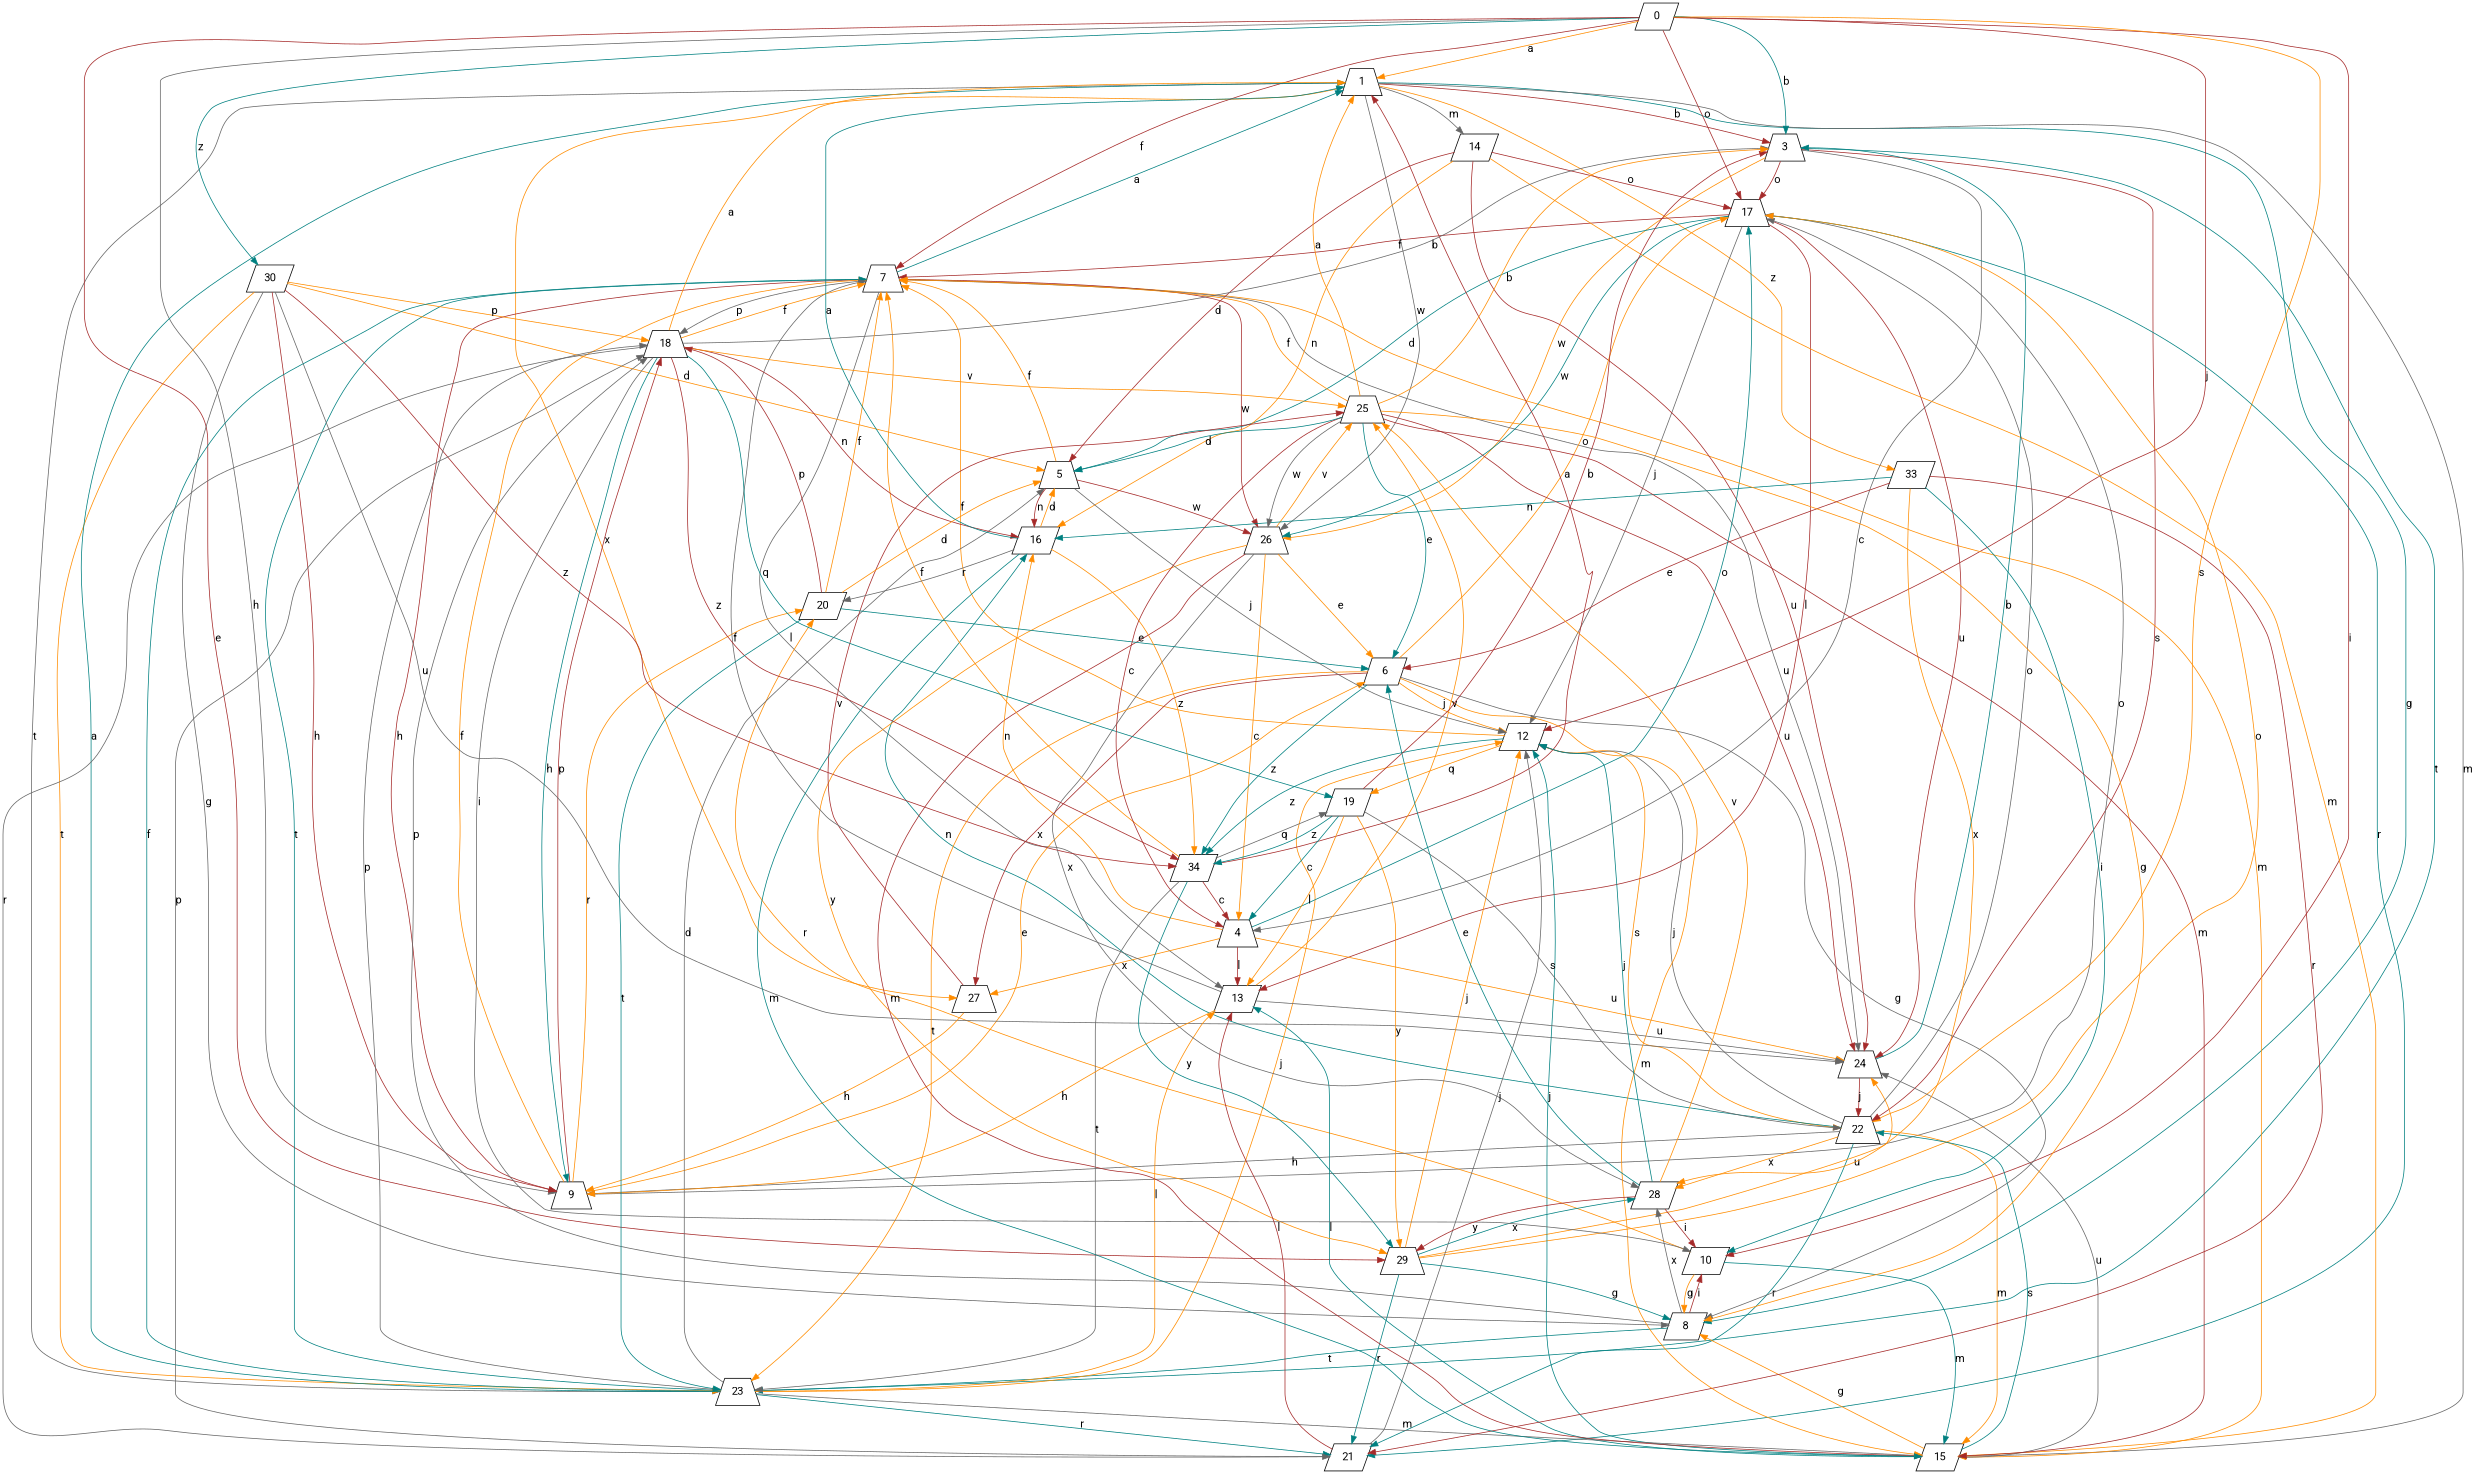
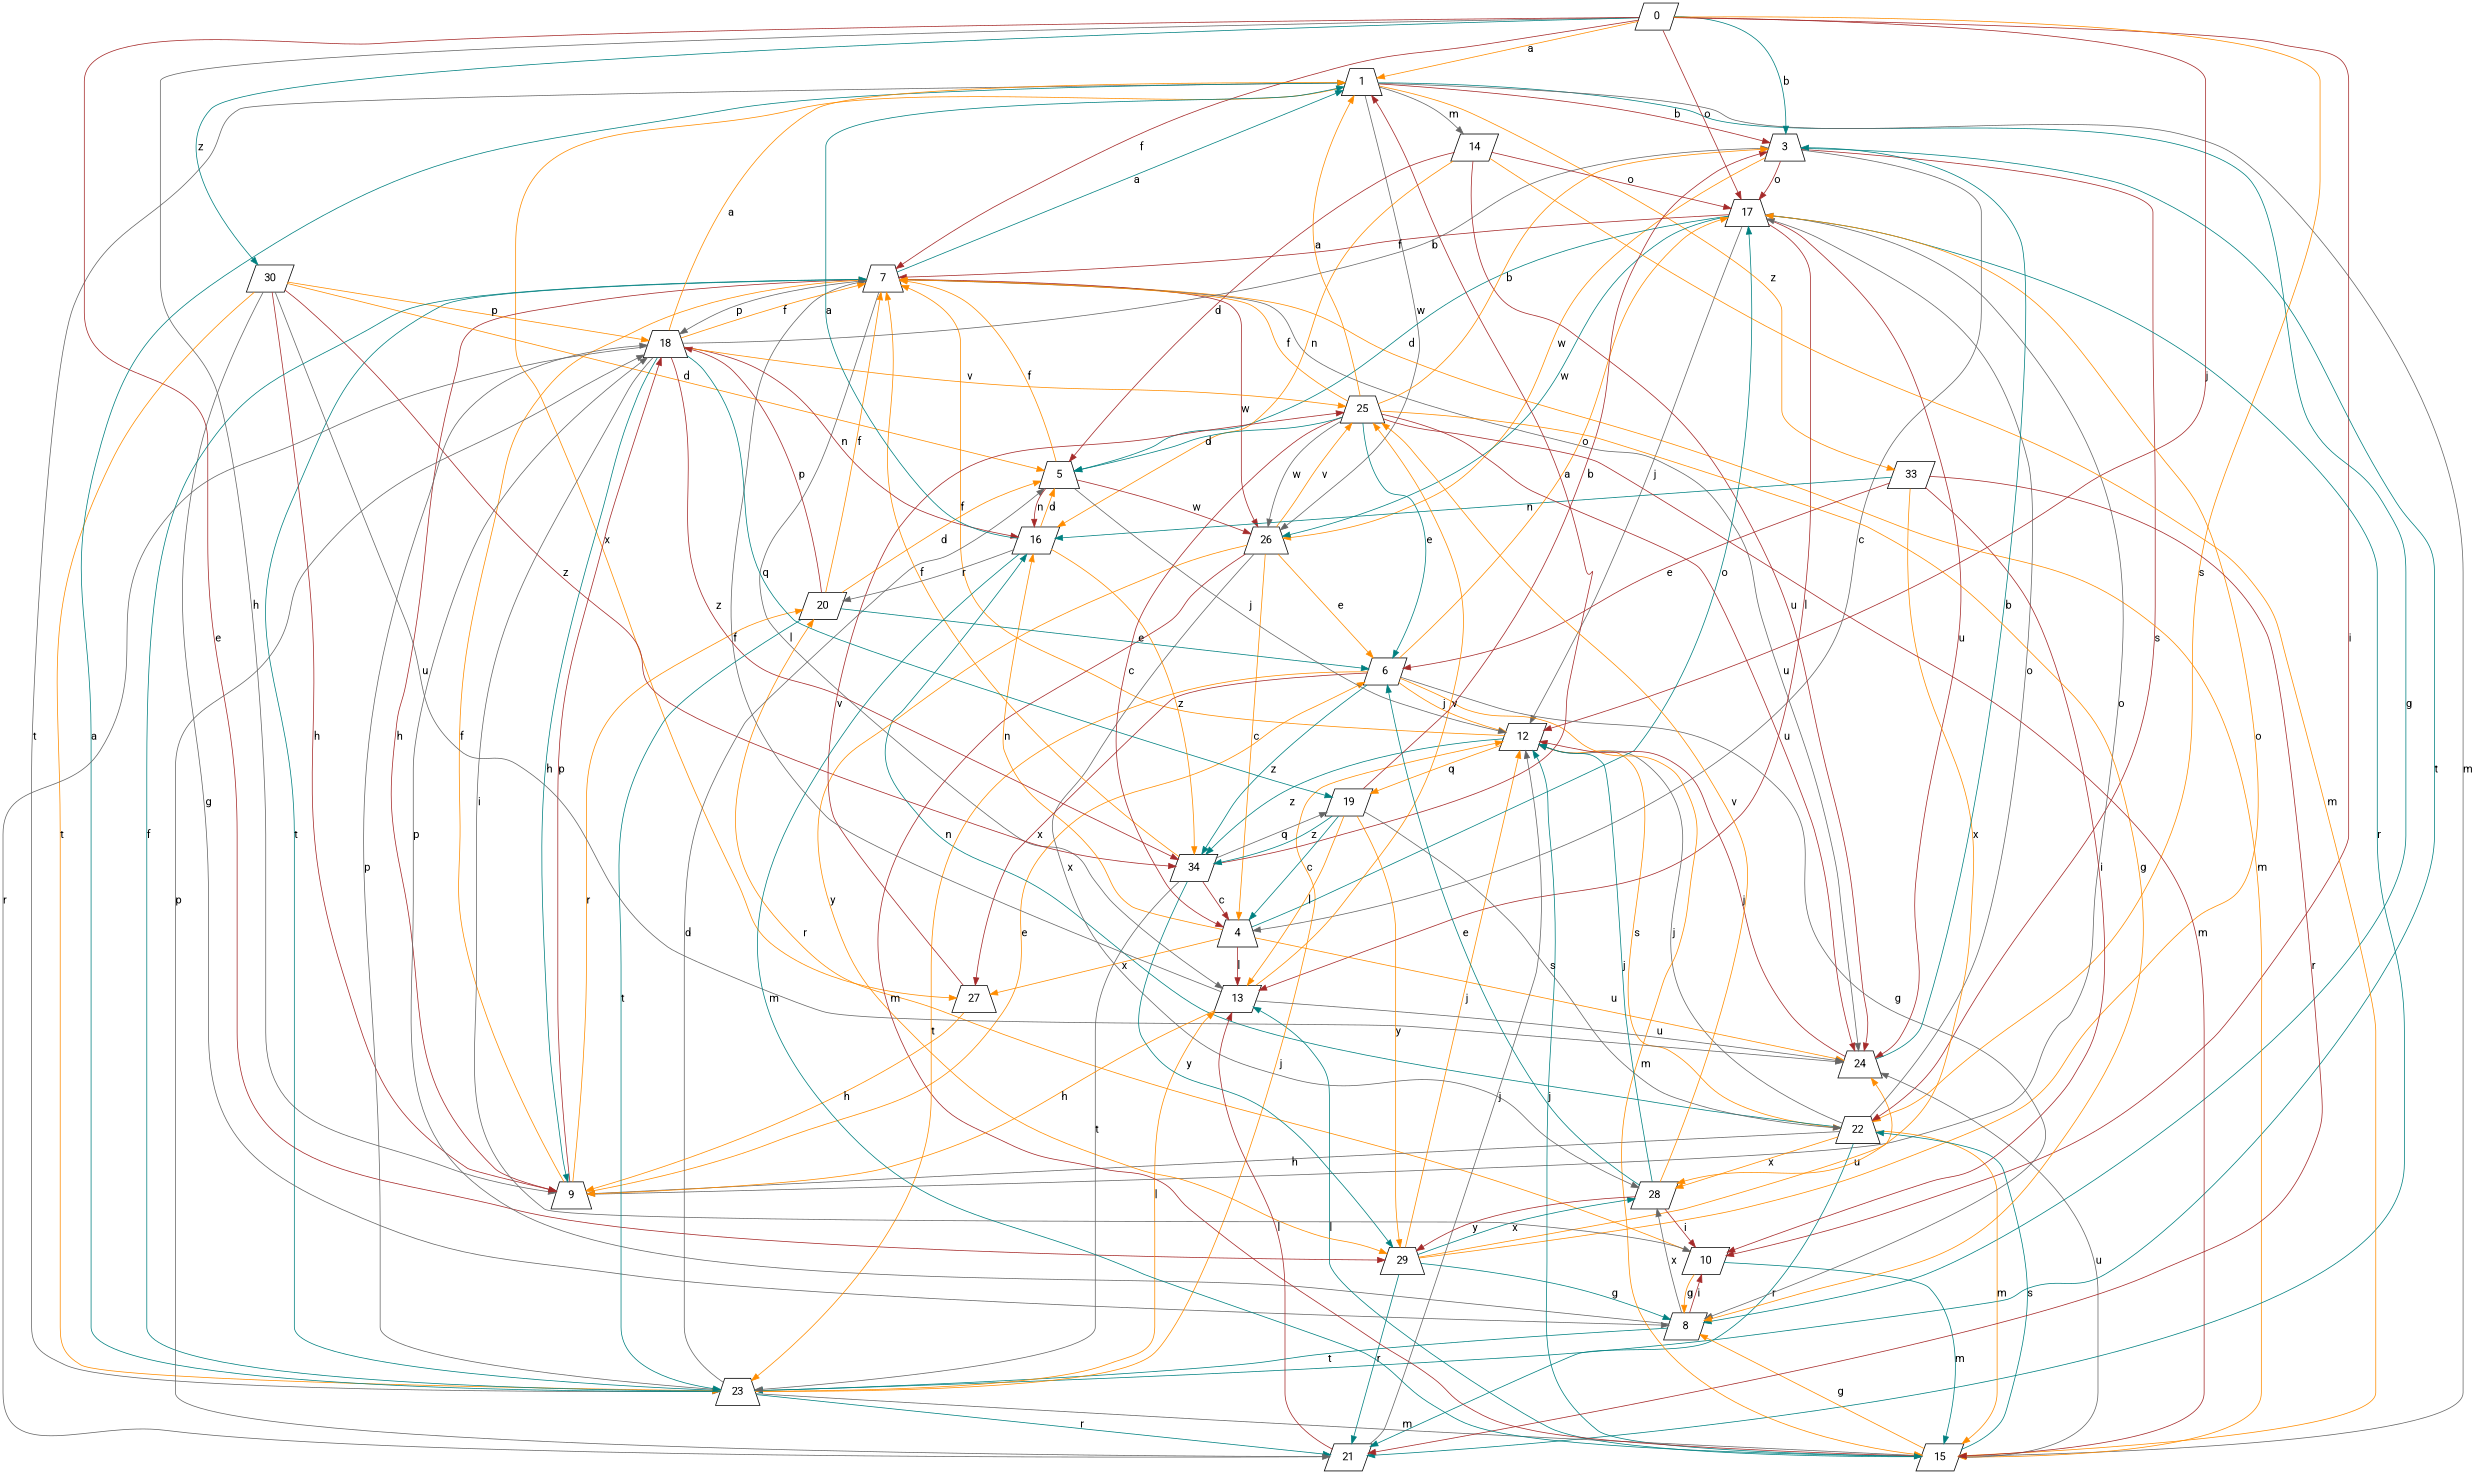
(2104, 929) -> (2104, 929)
(1859, 1093) -> (1728, 857)
